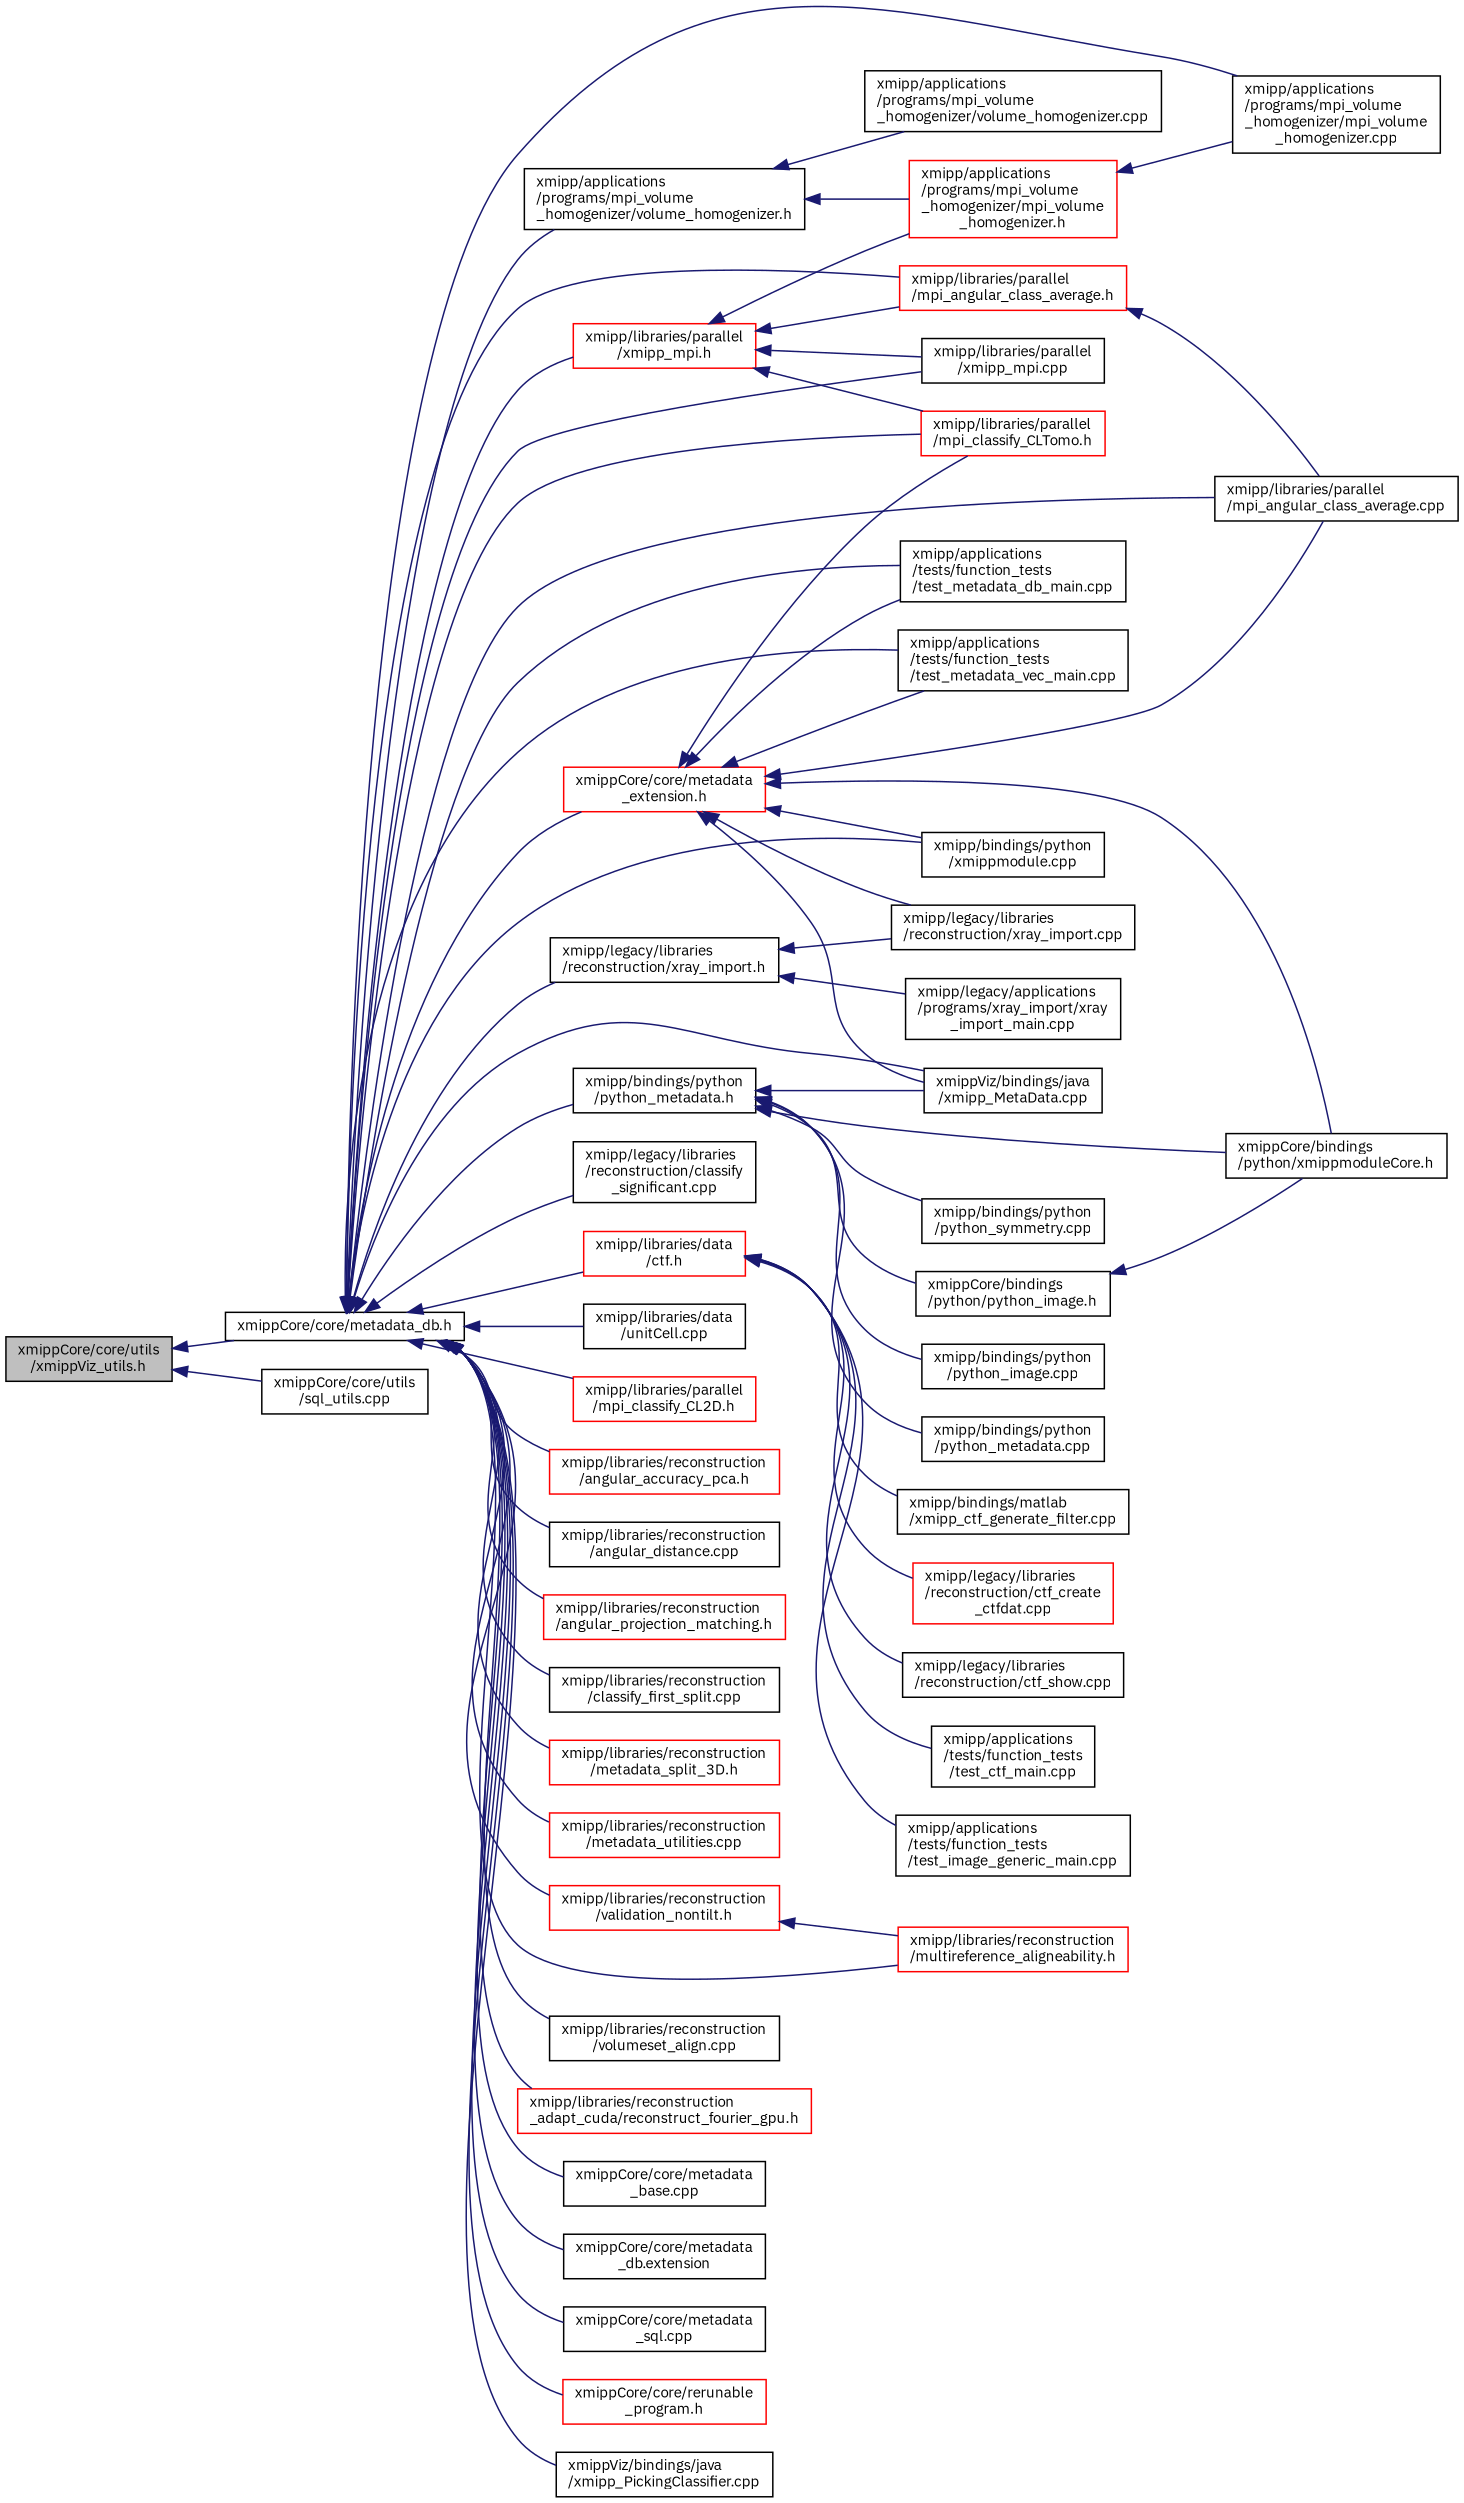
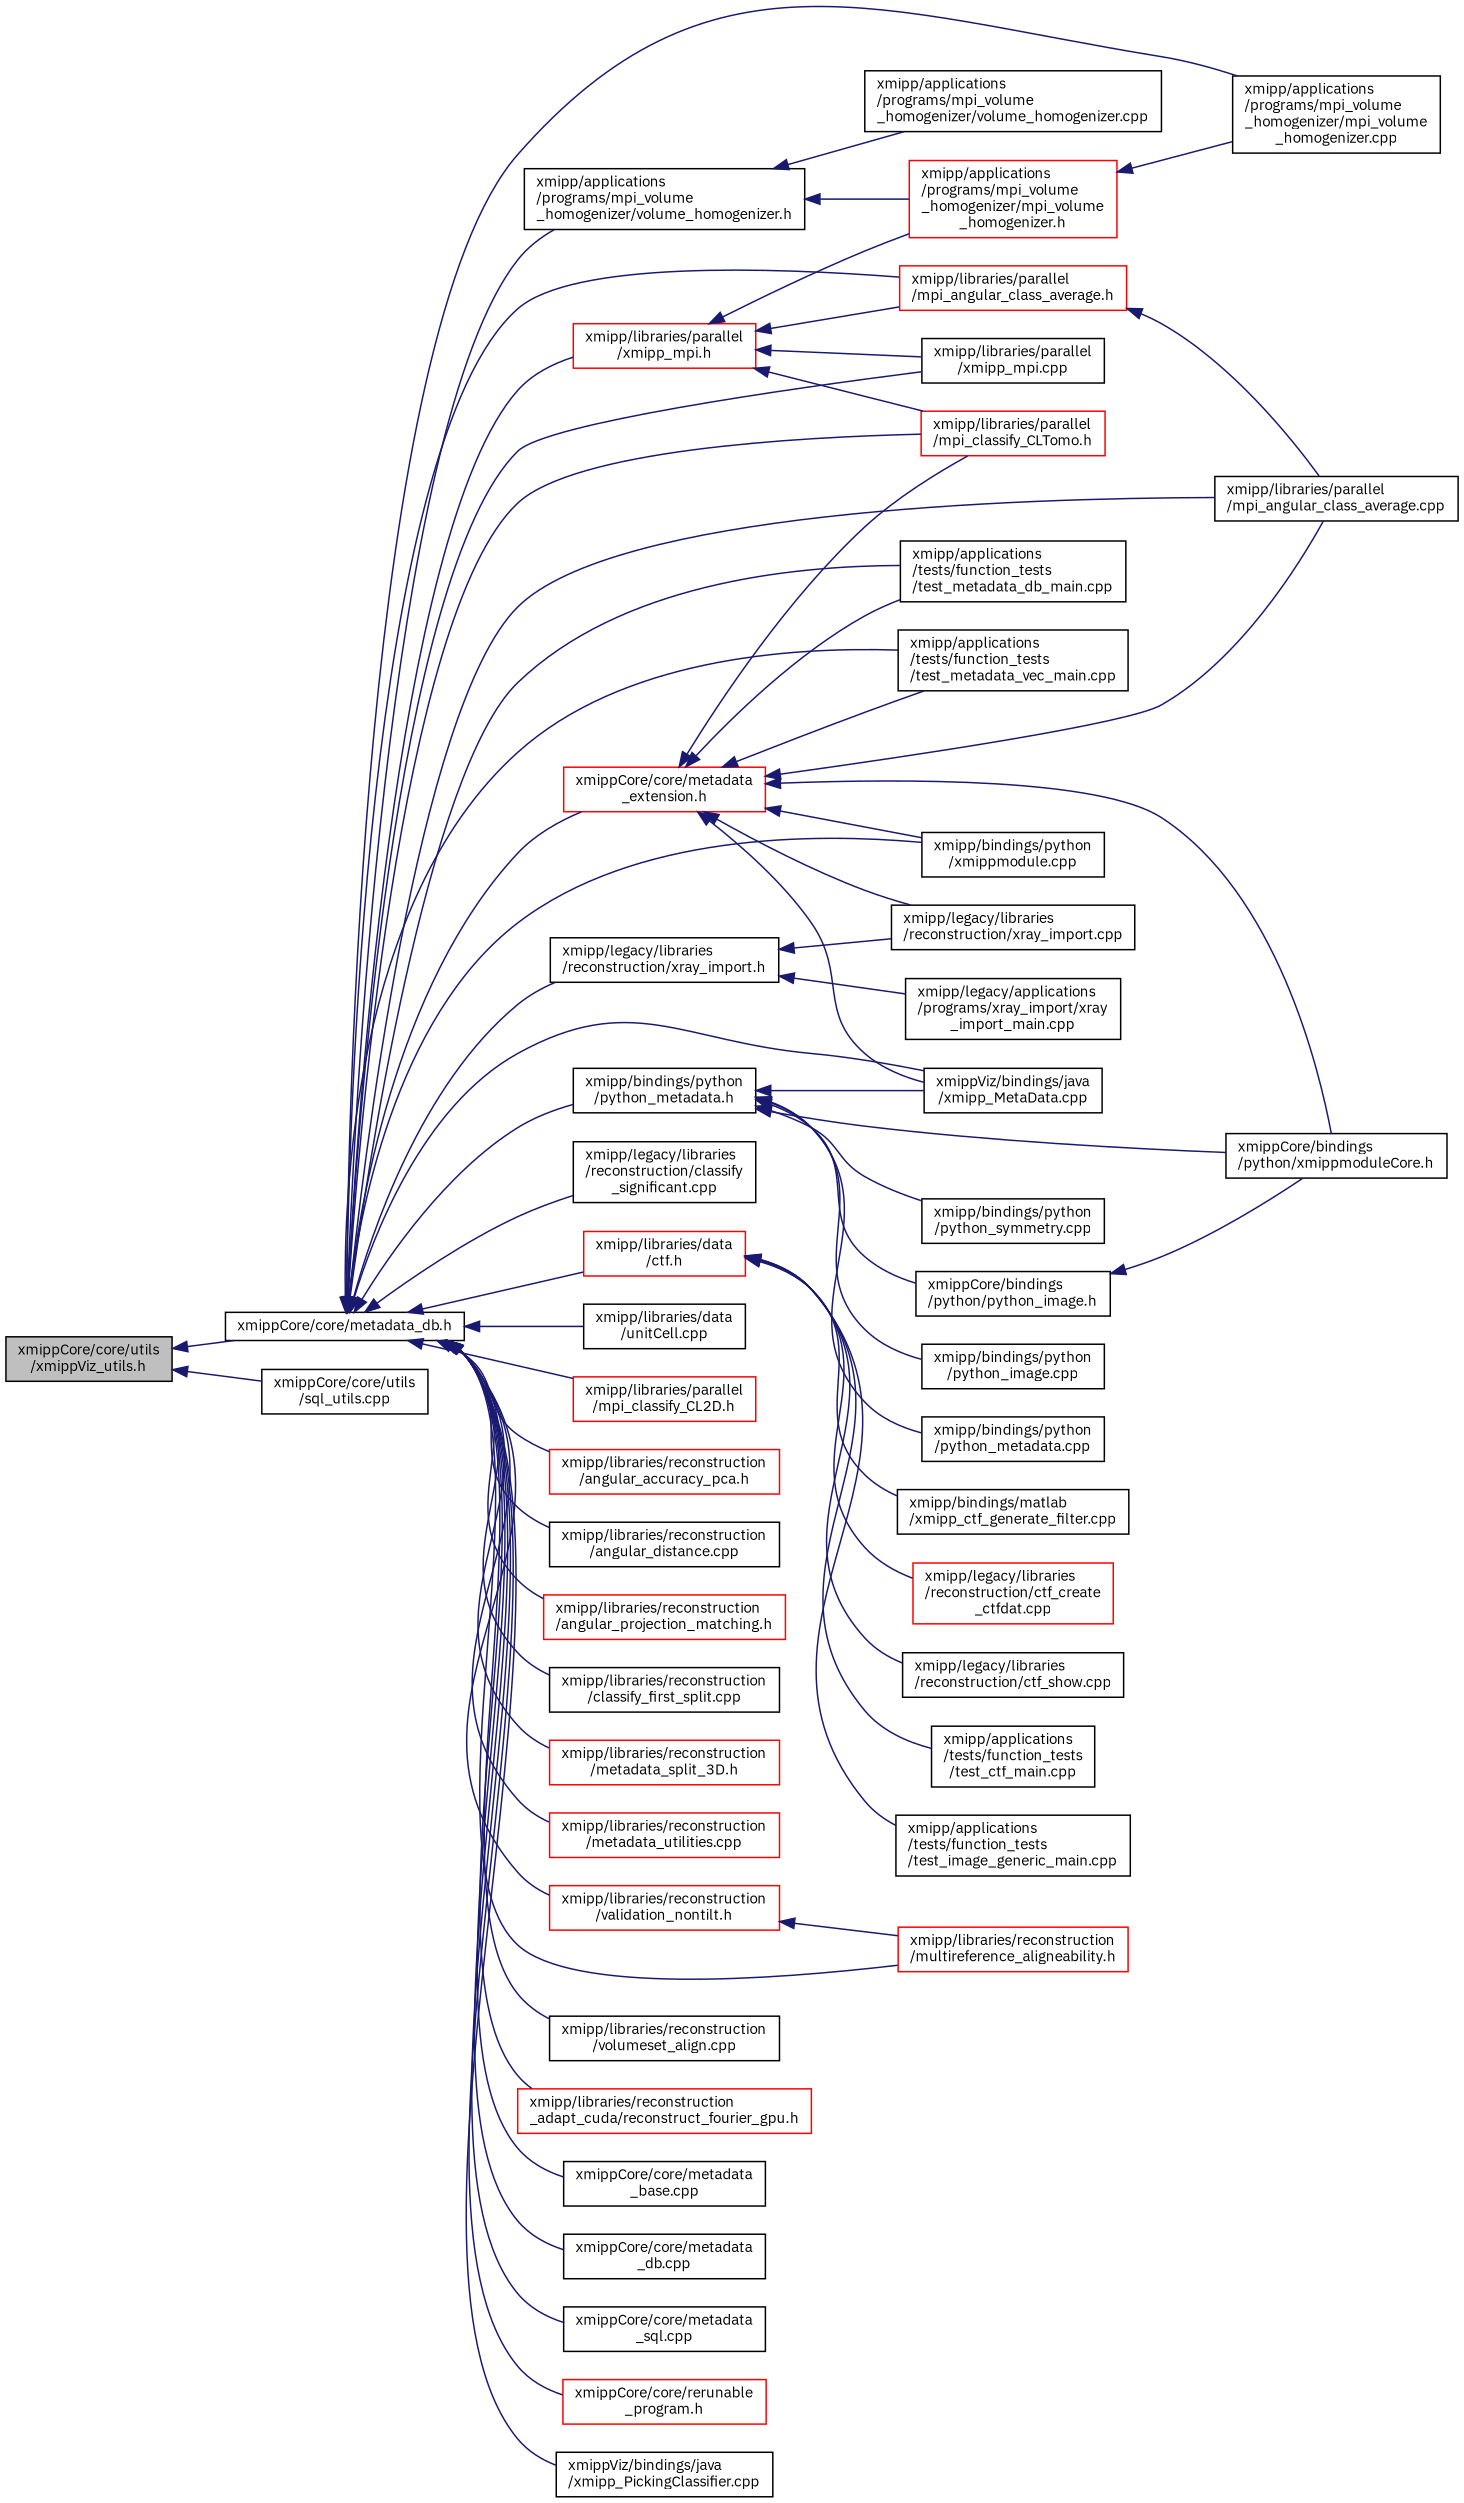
(665, 2256) -> (665, 2256)
